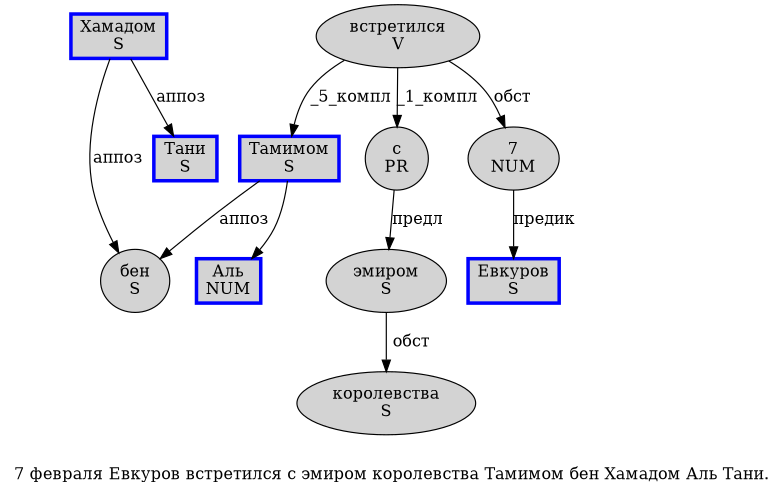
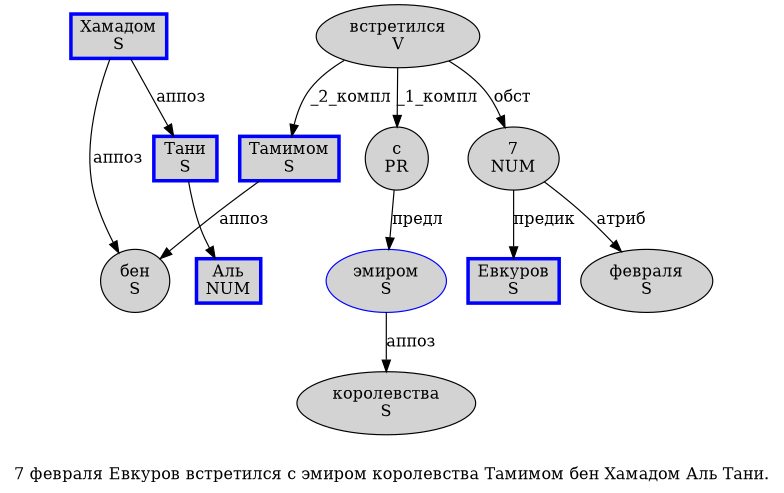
(351, 97) -> (351, 97)
(279, 217) -> (196, 215)
(386, 281) -> (386, 281)
none -> (647, 281)
(411, 342) -> (411, 342)
